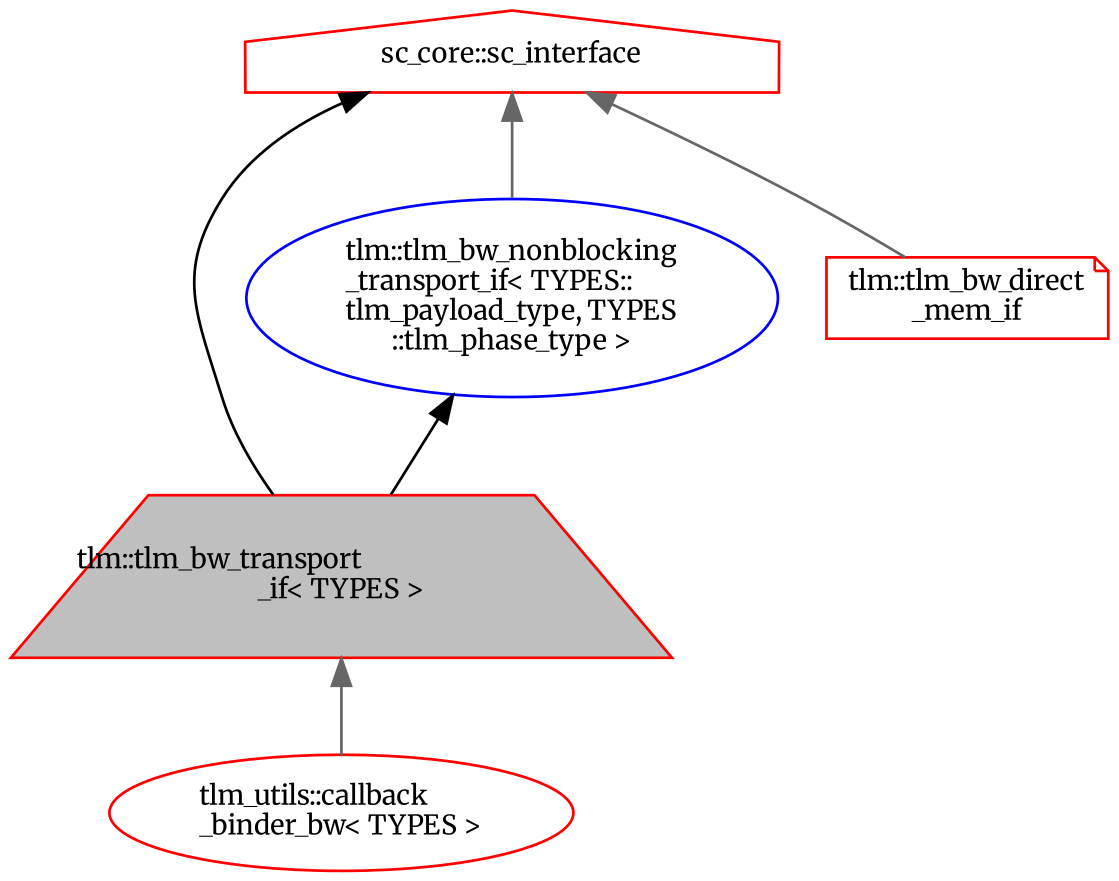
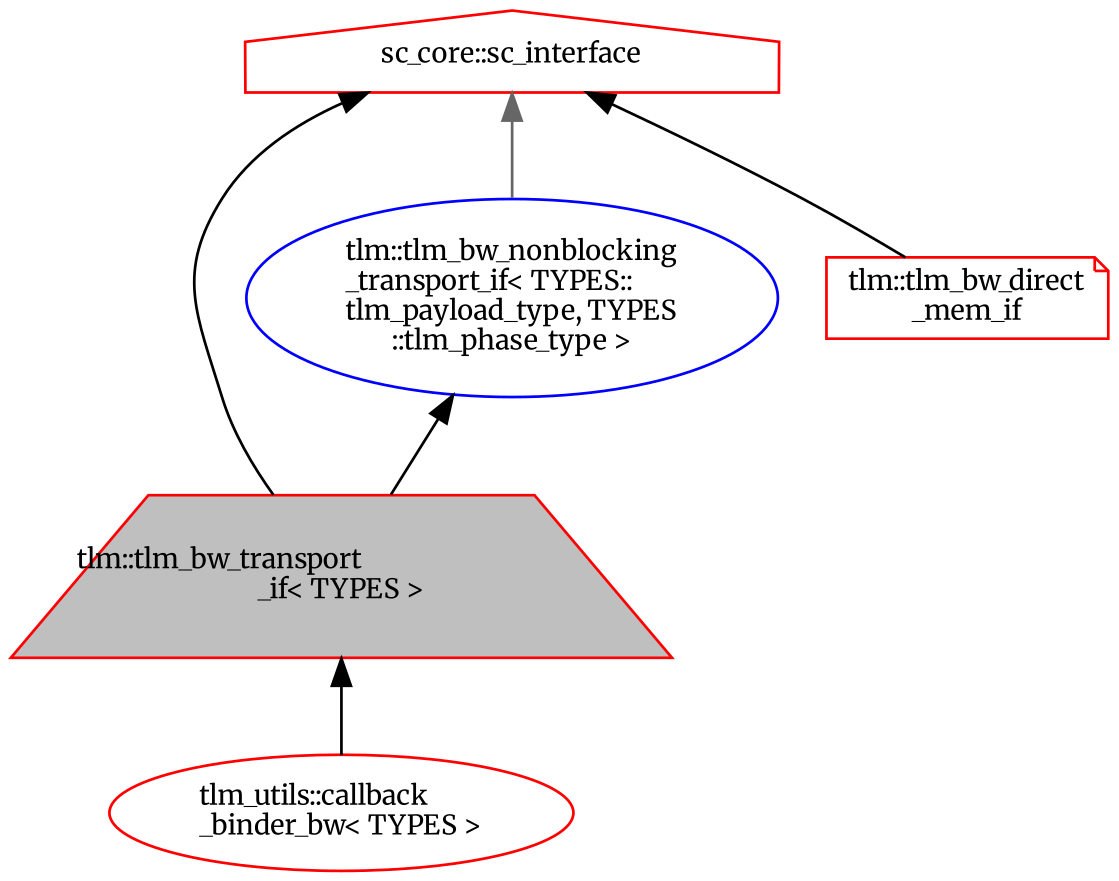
(761, 177) -> (761, 177)
(341, 721) -> (341, 721)
